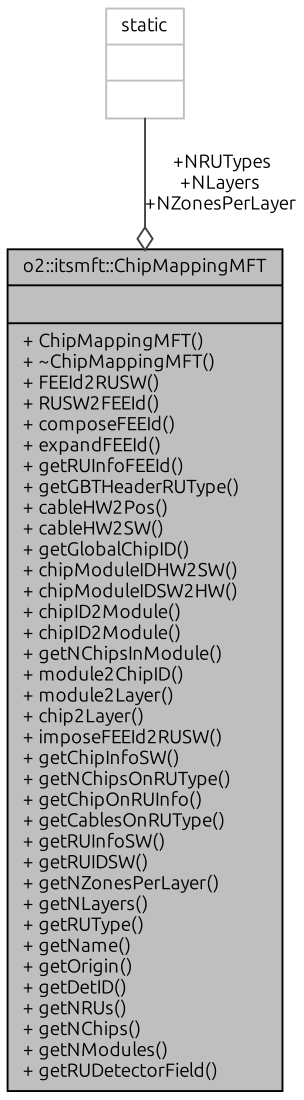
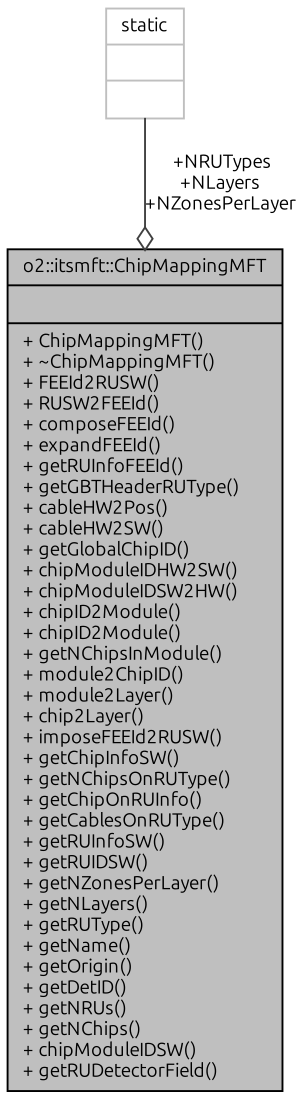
(96, 1050) -> (110, 1050)
